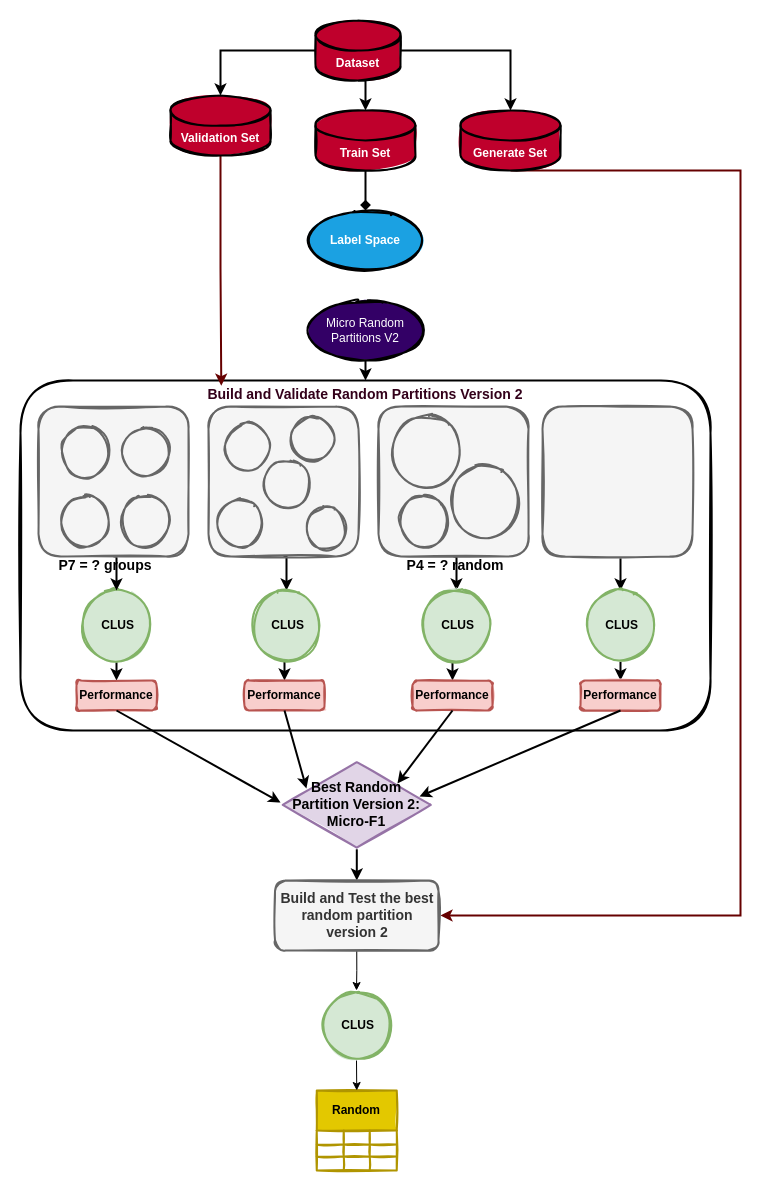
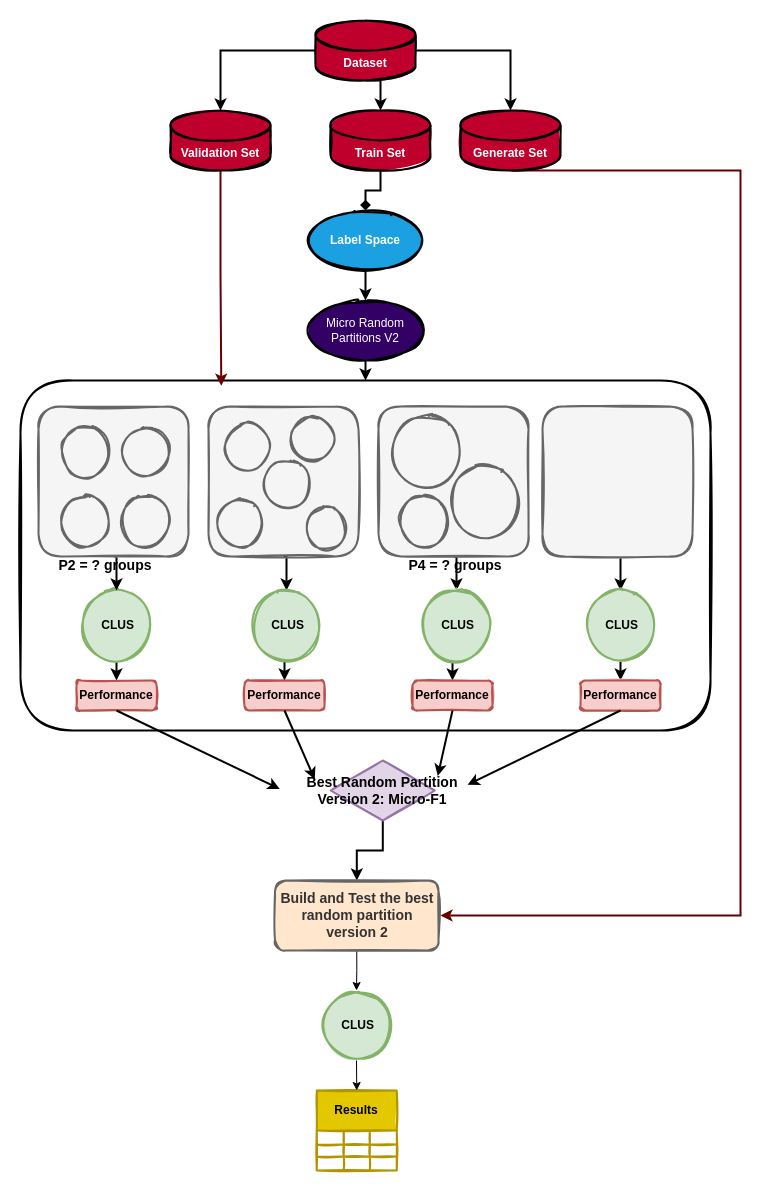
(358, 51) -> (366, 51)
(221, 126) -> (221, 141)
(366, 141) -> (381, 141)
none -> (366, 282)
(366, 395) -> none
(106, 566) -> (106, 566)
(456, 566) -> (456, 566)
(357, 805) -> (383, 791)
(357, 916) -> (357, 916)
(357, 1111) -> (357, 1111)
